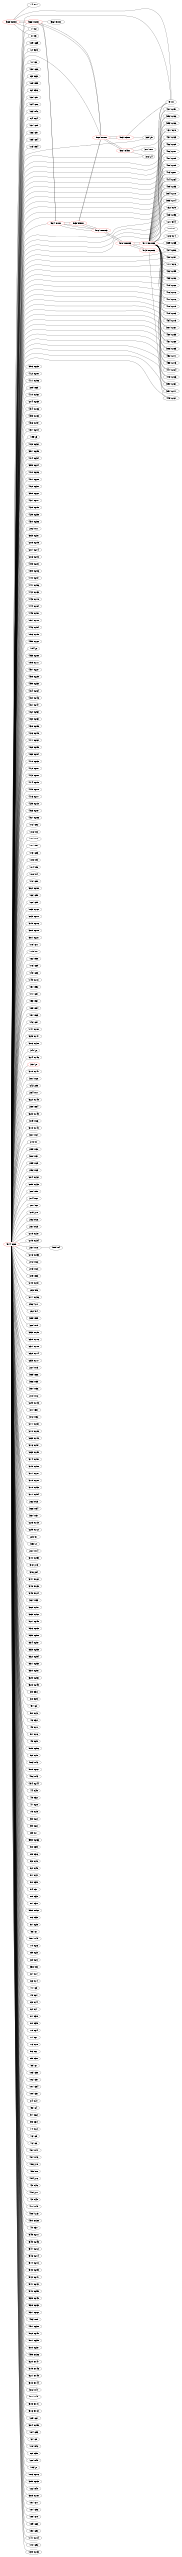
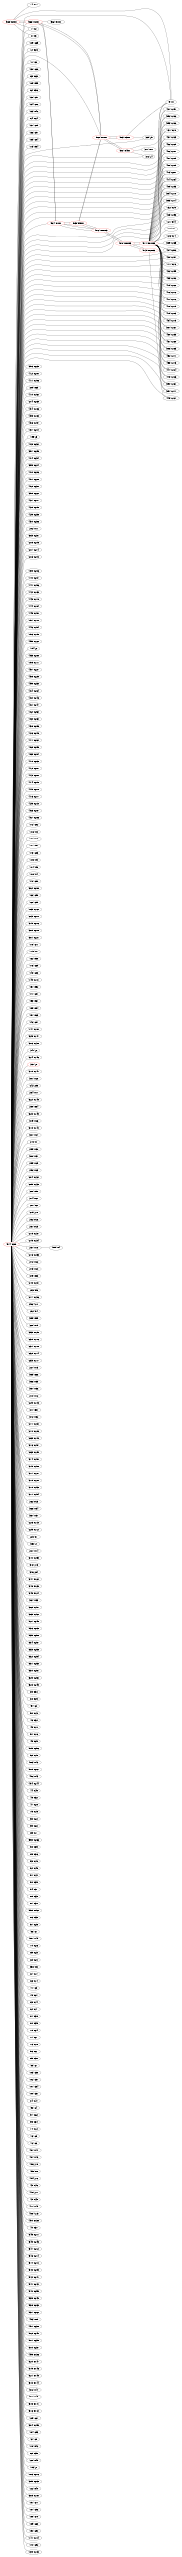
(34, 564) -> none
